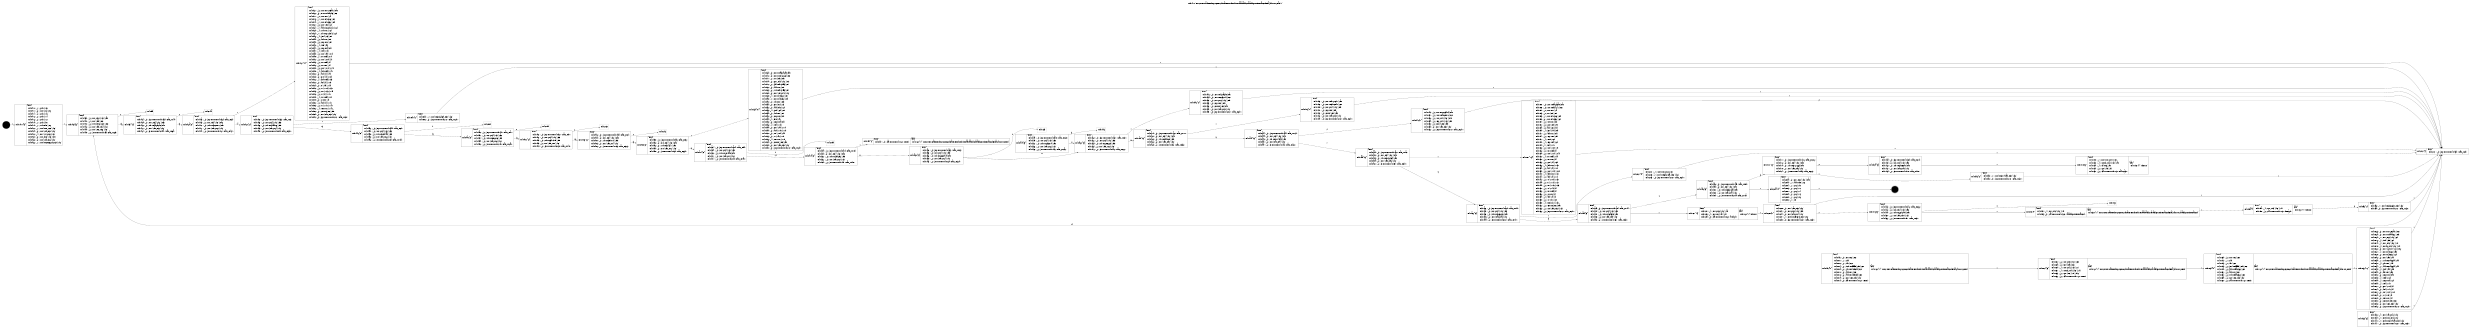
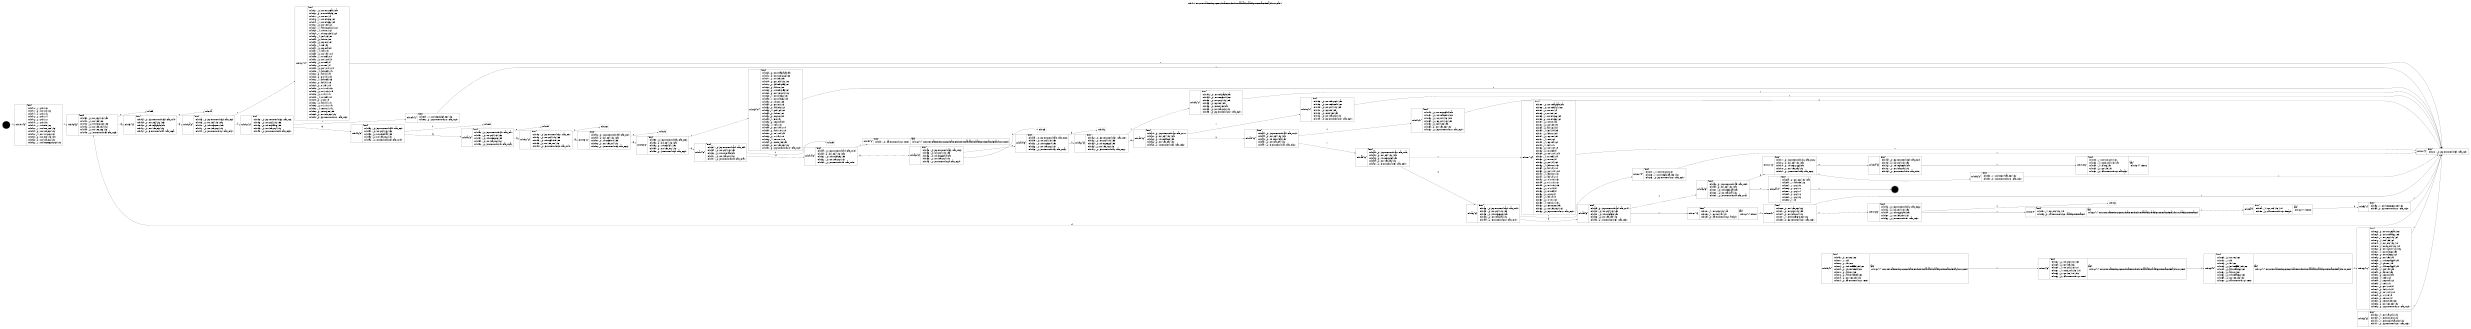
(1020, 159) -> (989, 149)
